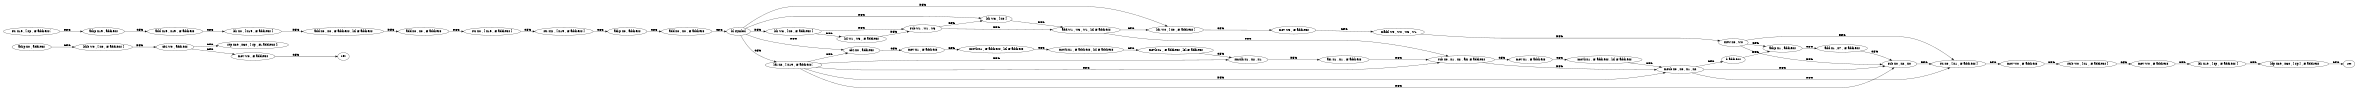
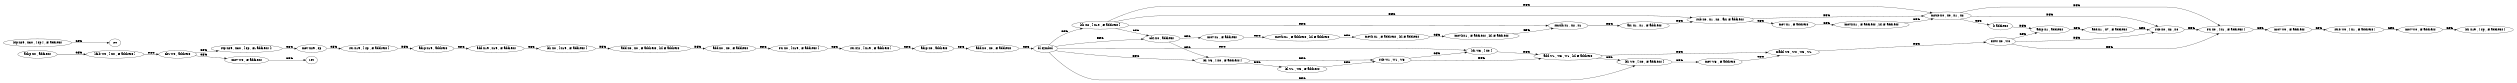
(1276, 40) -> (1683, 54)
none -> (312, 49)
none -> (1187, 50)
(2252, 64) -> none
(1347, 87) -> none
